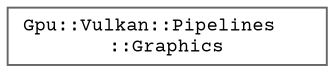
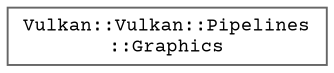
(167, 36) -> (167, 36)
